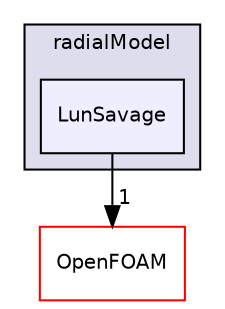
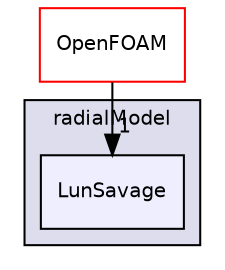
(112, 183) -> (112, 112)
